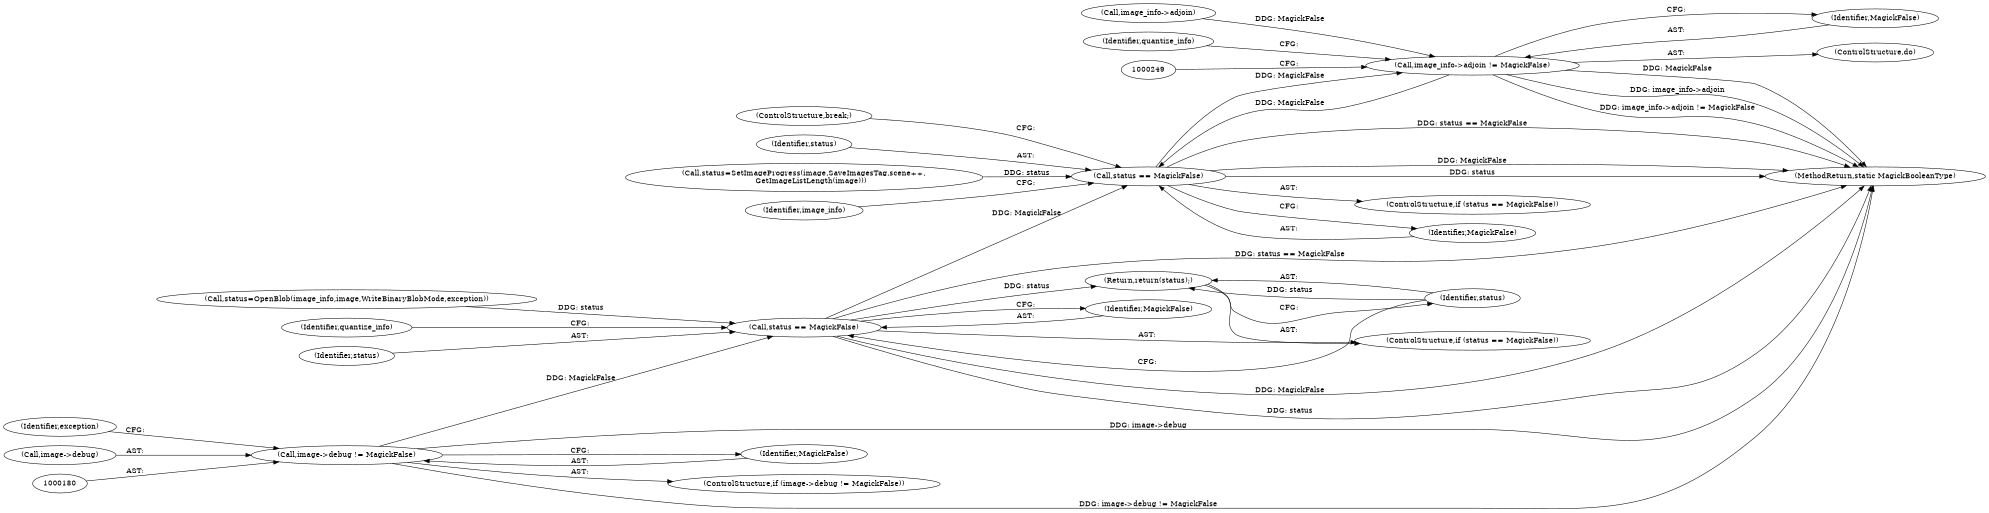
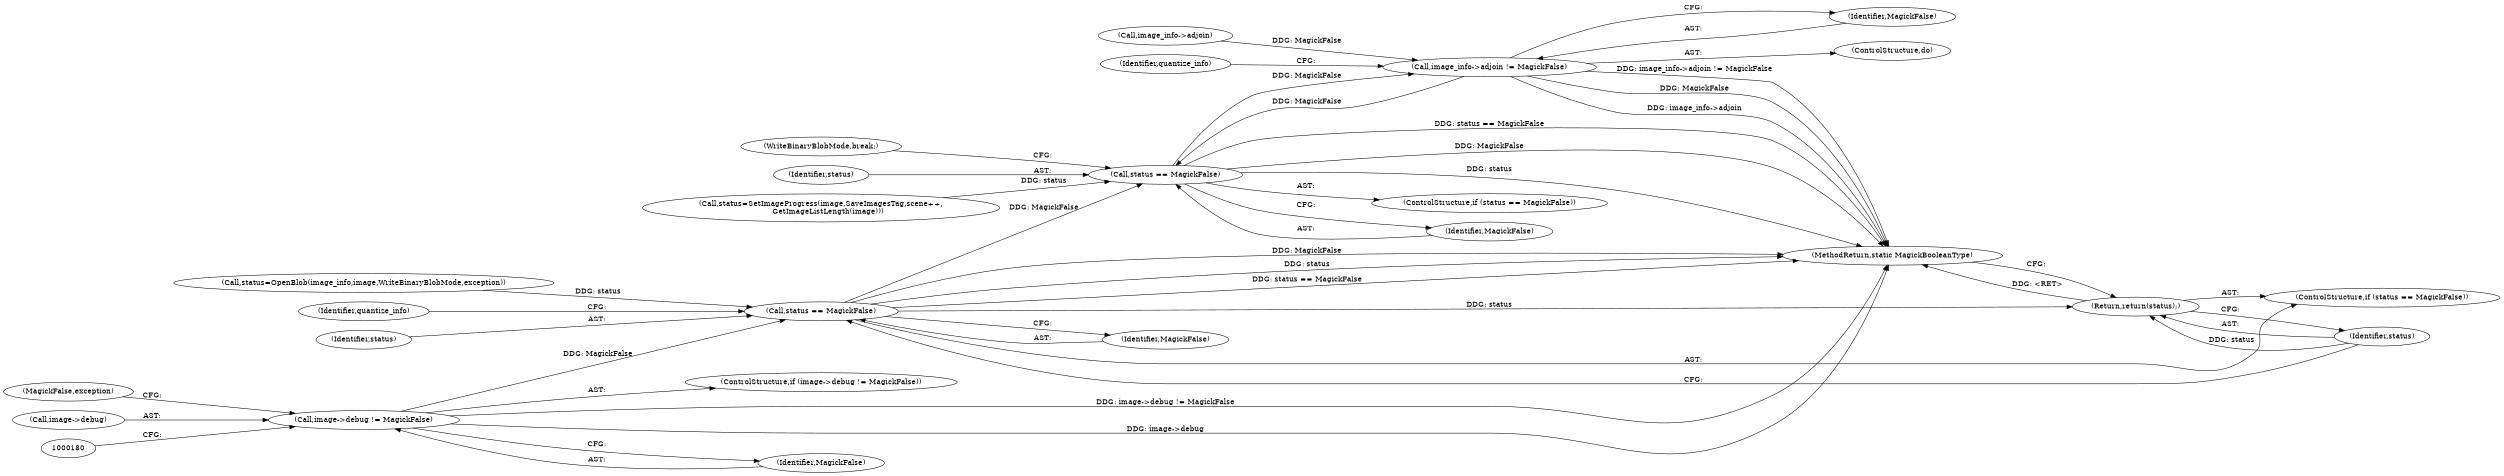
(1148, 70) -> none
(804, 116) -> (821, 146)
(804, 211) -> none
none -> (2043, 274)
none -> (2006, 287)
(60, 427) -> (69, 392)
(136, 471) -> (154, 435)
